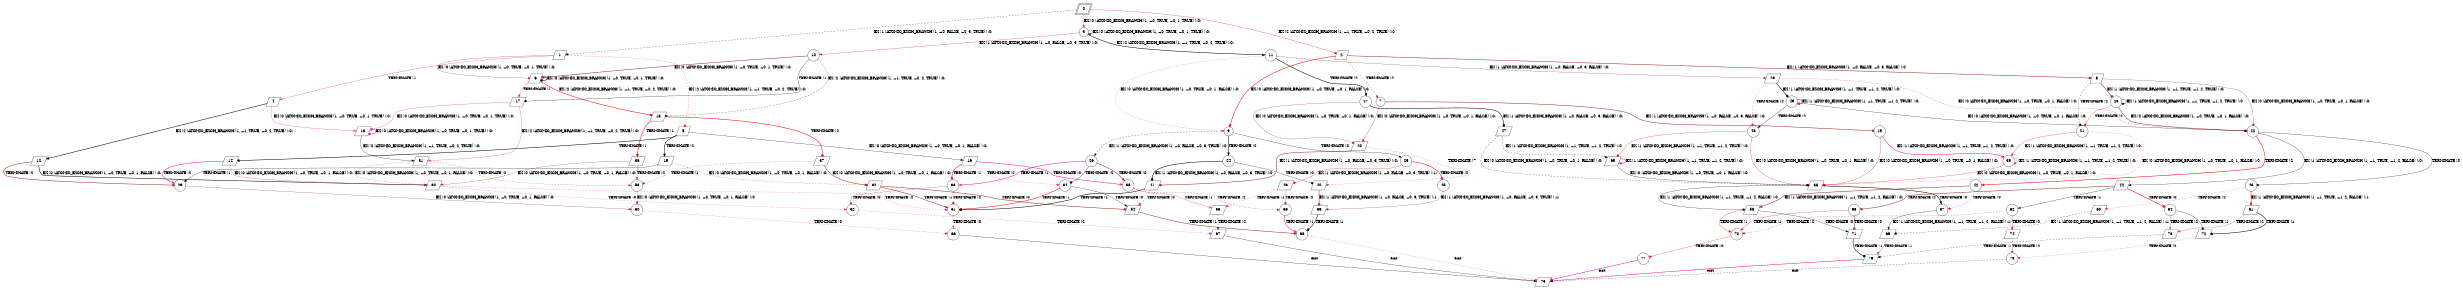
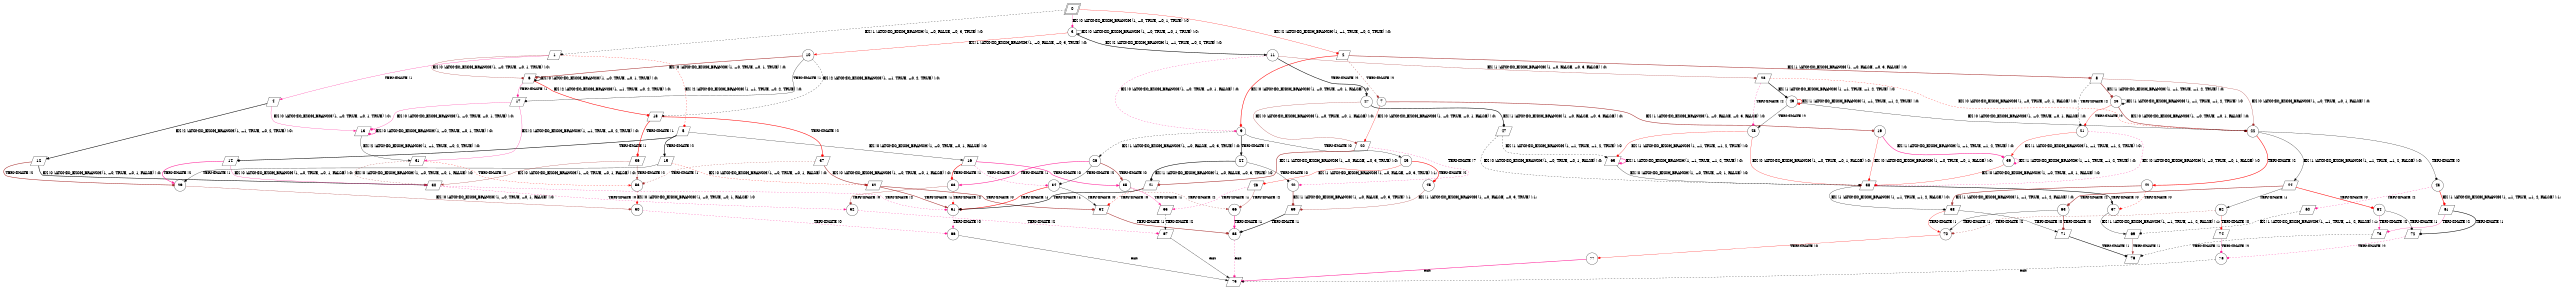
(1319, 185) -> (1293, 185)
(2177, 200) -> (2375, 198)
(1794, 213) -> (2003, 213)
(2214, 227) -> (2420, 227)
(1708, 269) -> none
